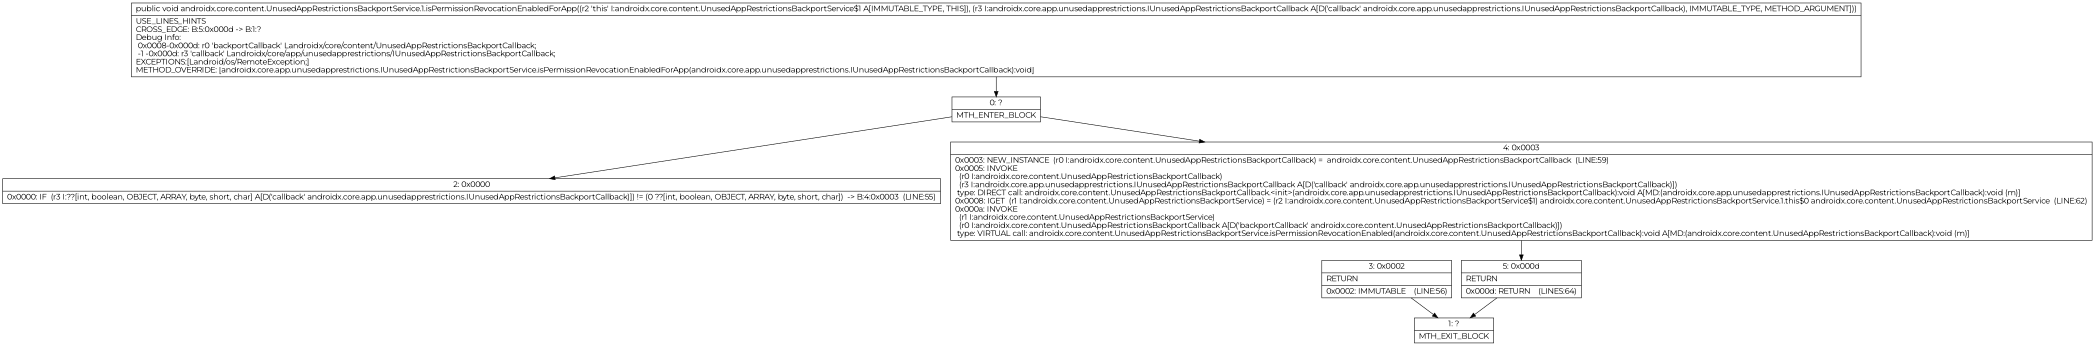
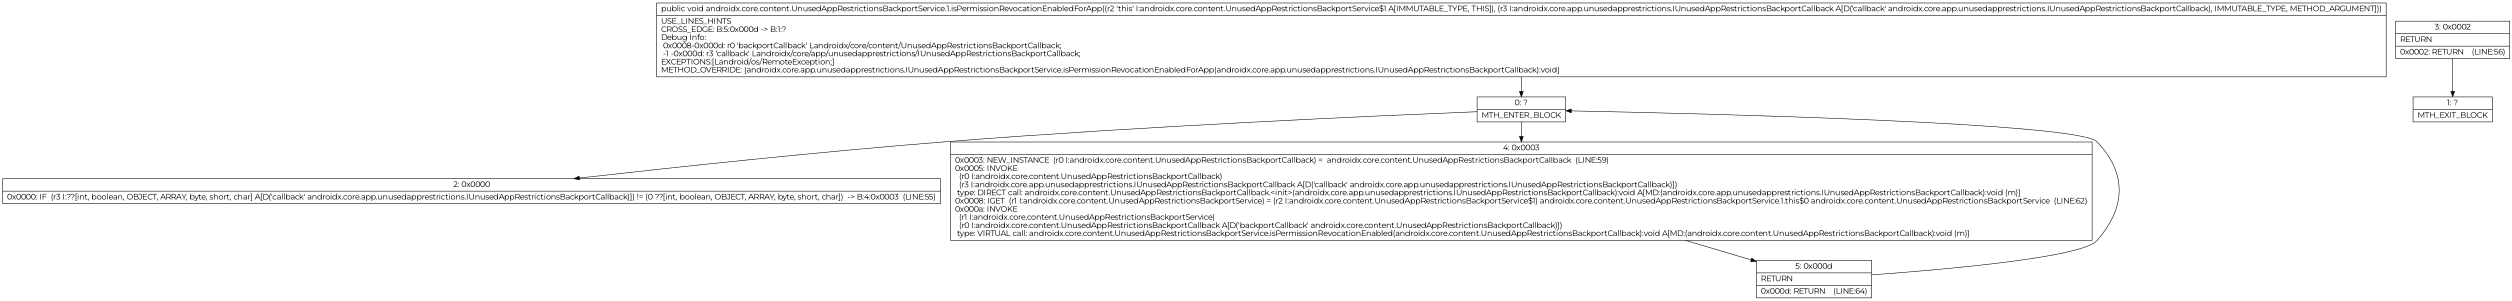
(1387, 291) -> (2453, 52)
(1521, 291) -> (1814, 291)
(1486, 306) -> (2005, 128)
